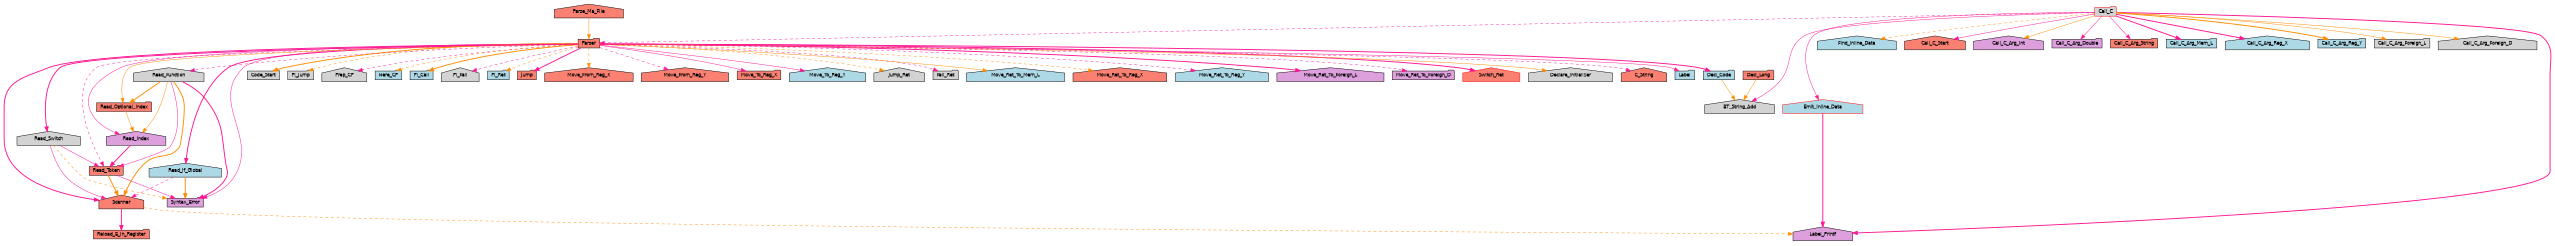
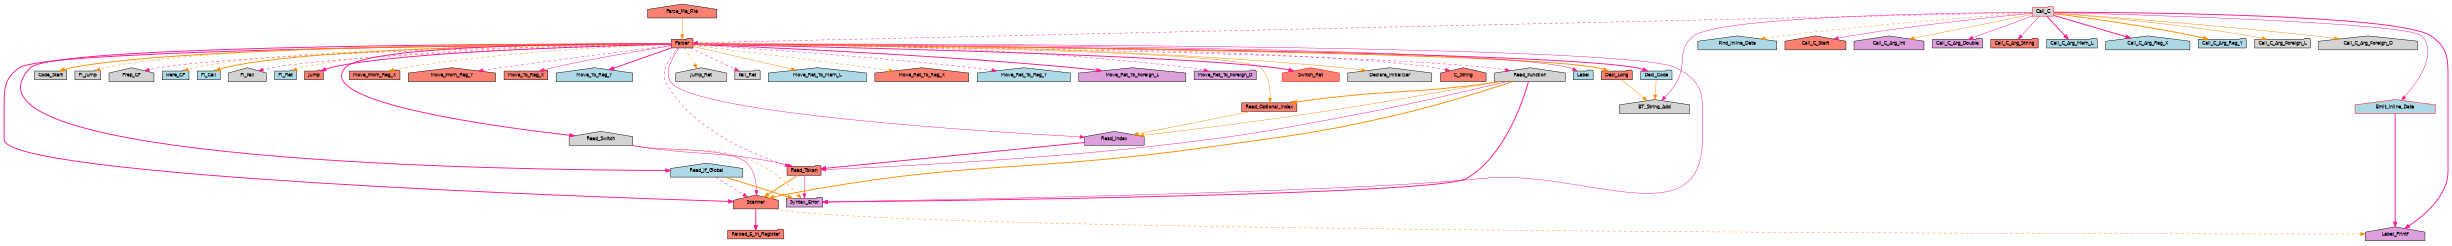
none -> (1149, 49)
(700, 57) -> (642, 58)
(589, 75) -> (375, 75)
